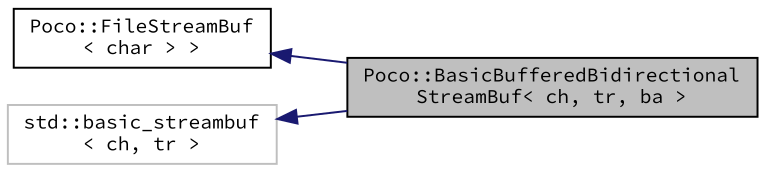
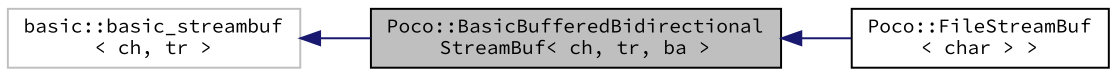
(319, 59) -> (827, 38)
(142, 134) -> (154, 38)
